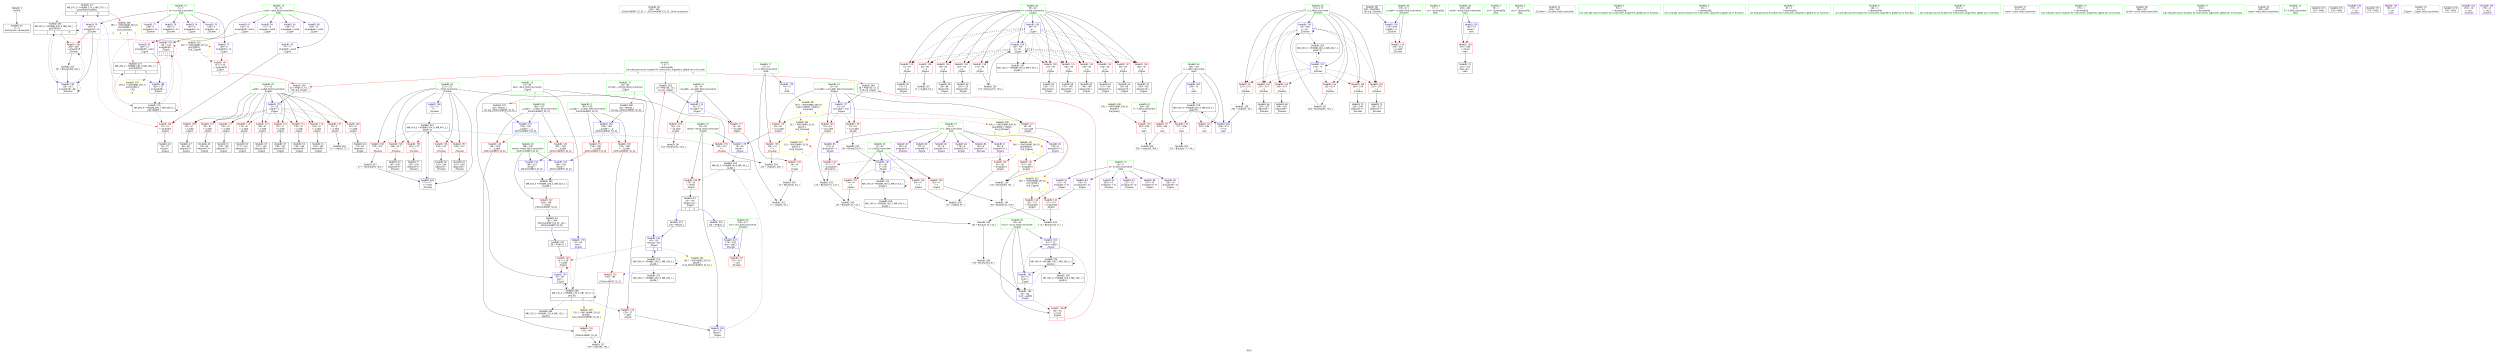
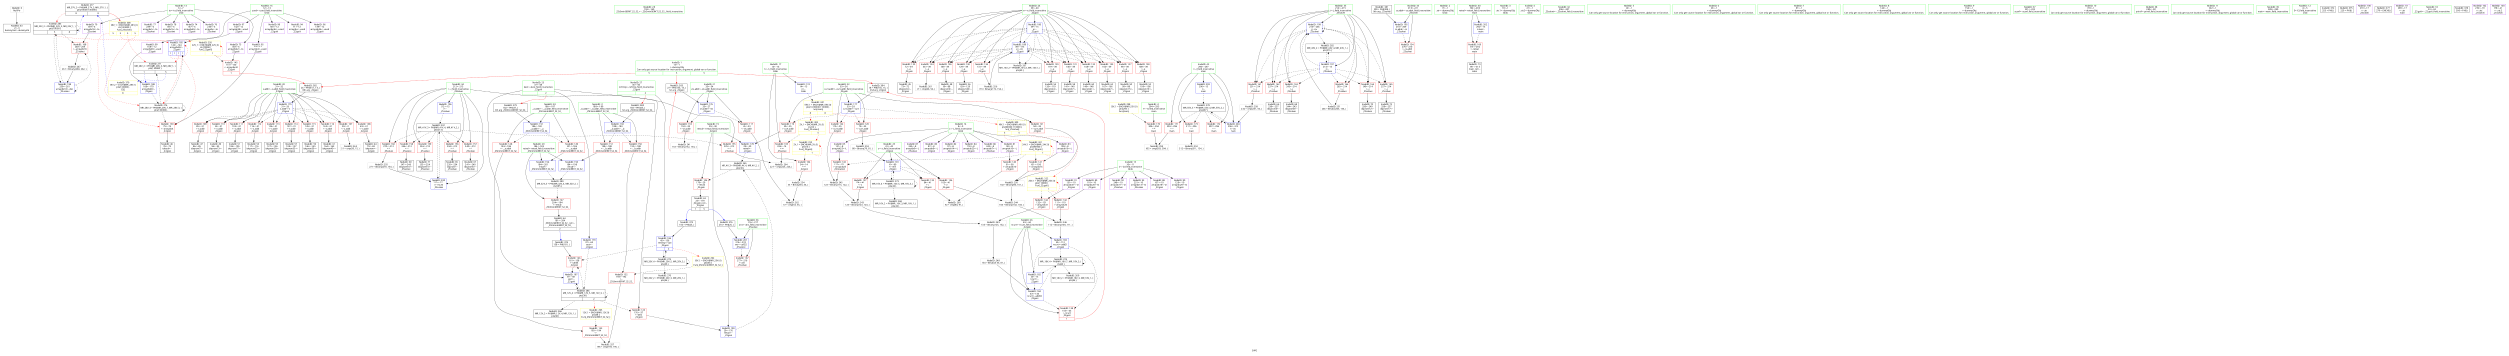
(2373, 10) -> (2383, 10)
(91, 60) -> none
(652, 270) -> (663, 270)
